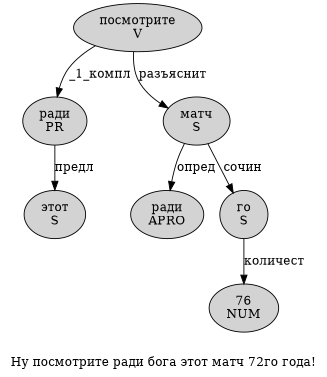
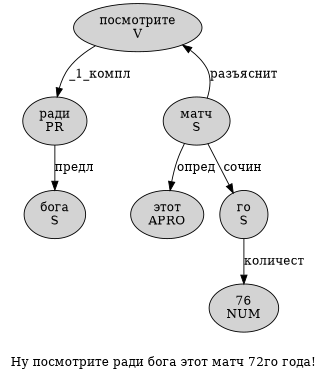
(139, 82) -> (208, 71)
(55, 215) -> (55, 215)
(167, 215) -> (167, 215)
